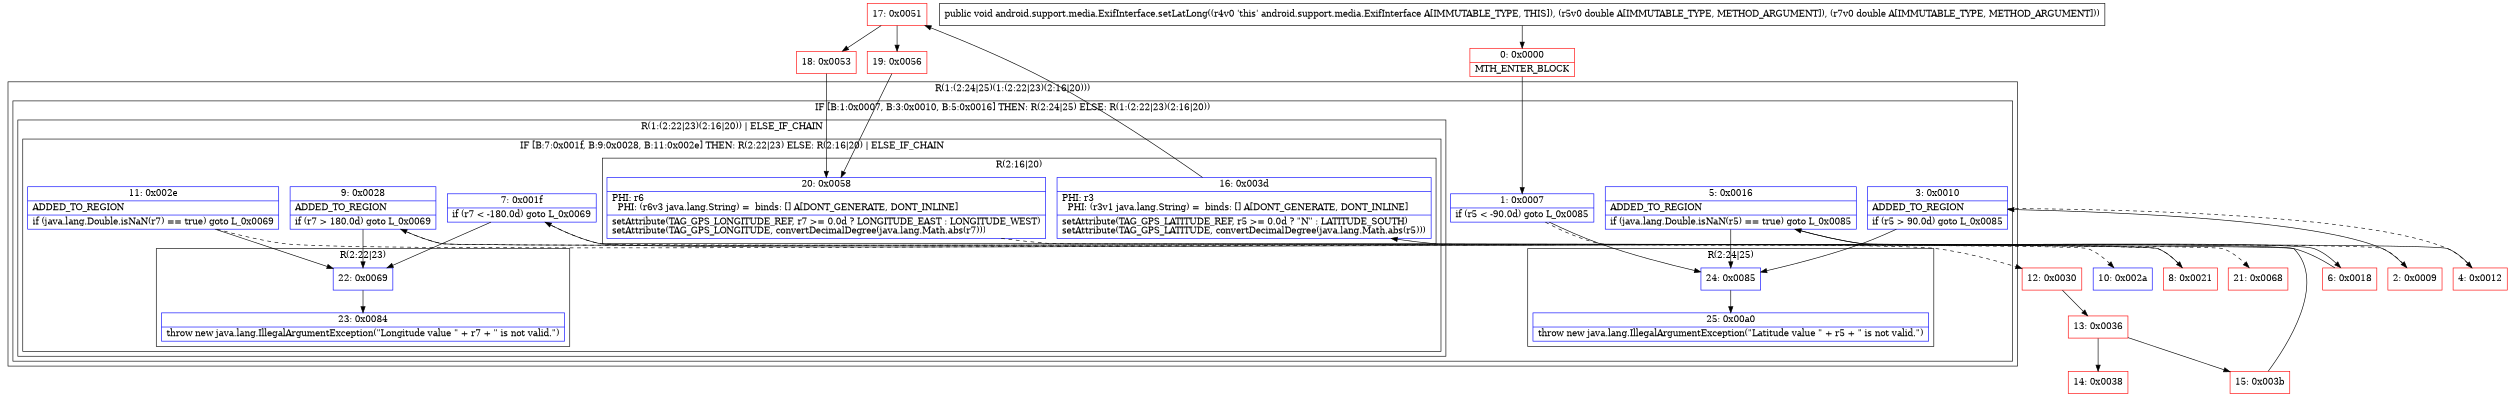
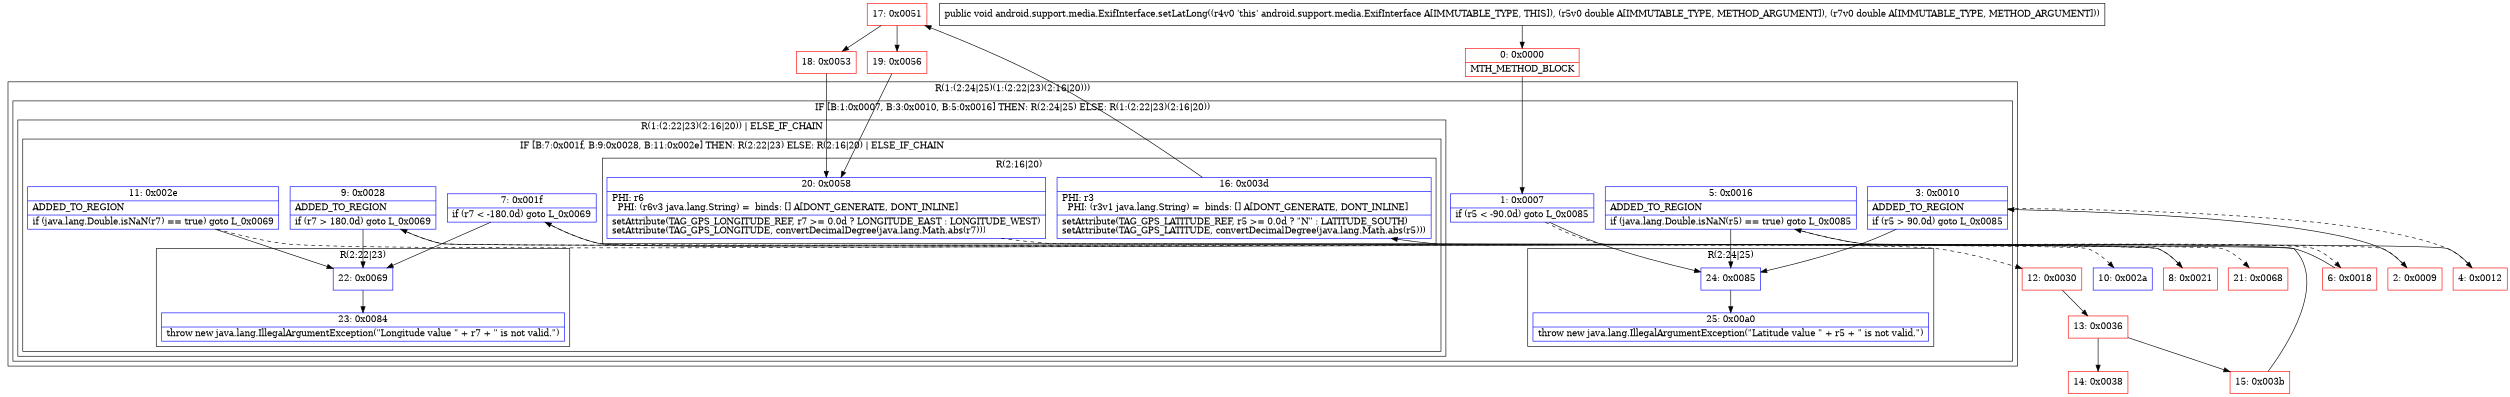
(1522, 69) -> (1522, 69)
(2067, 244) -> (2067, 244)
